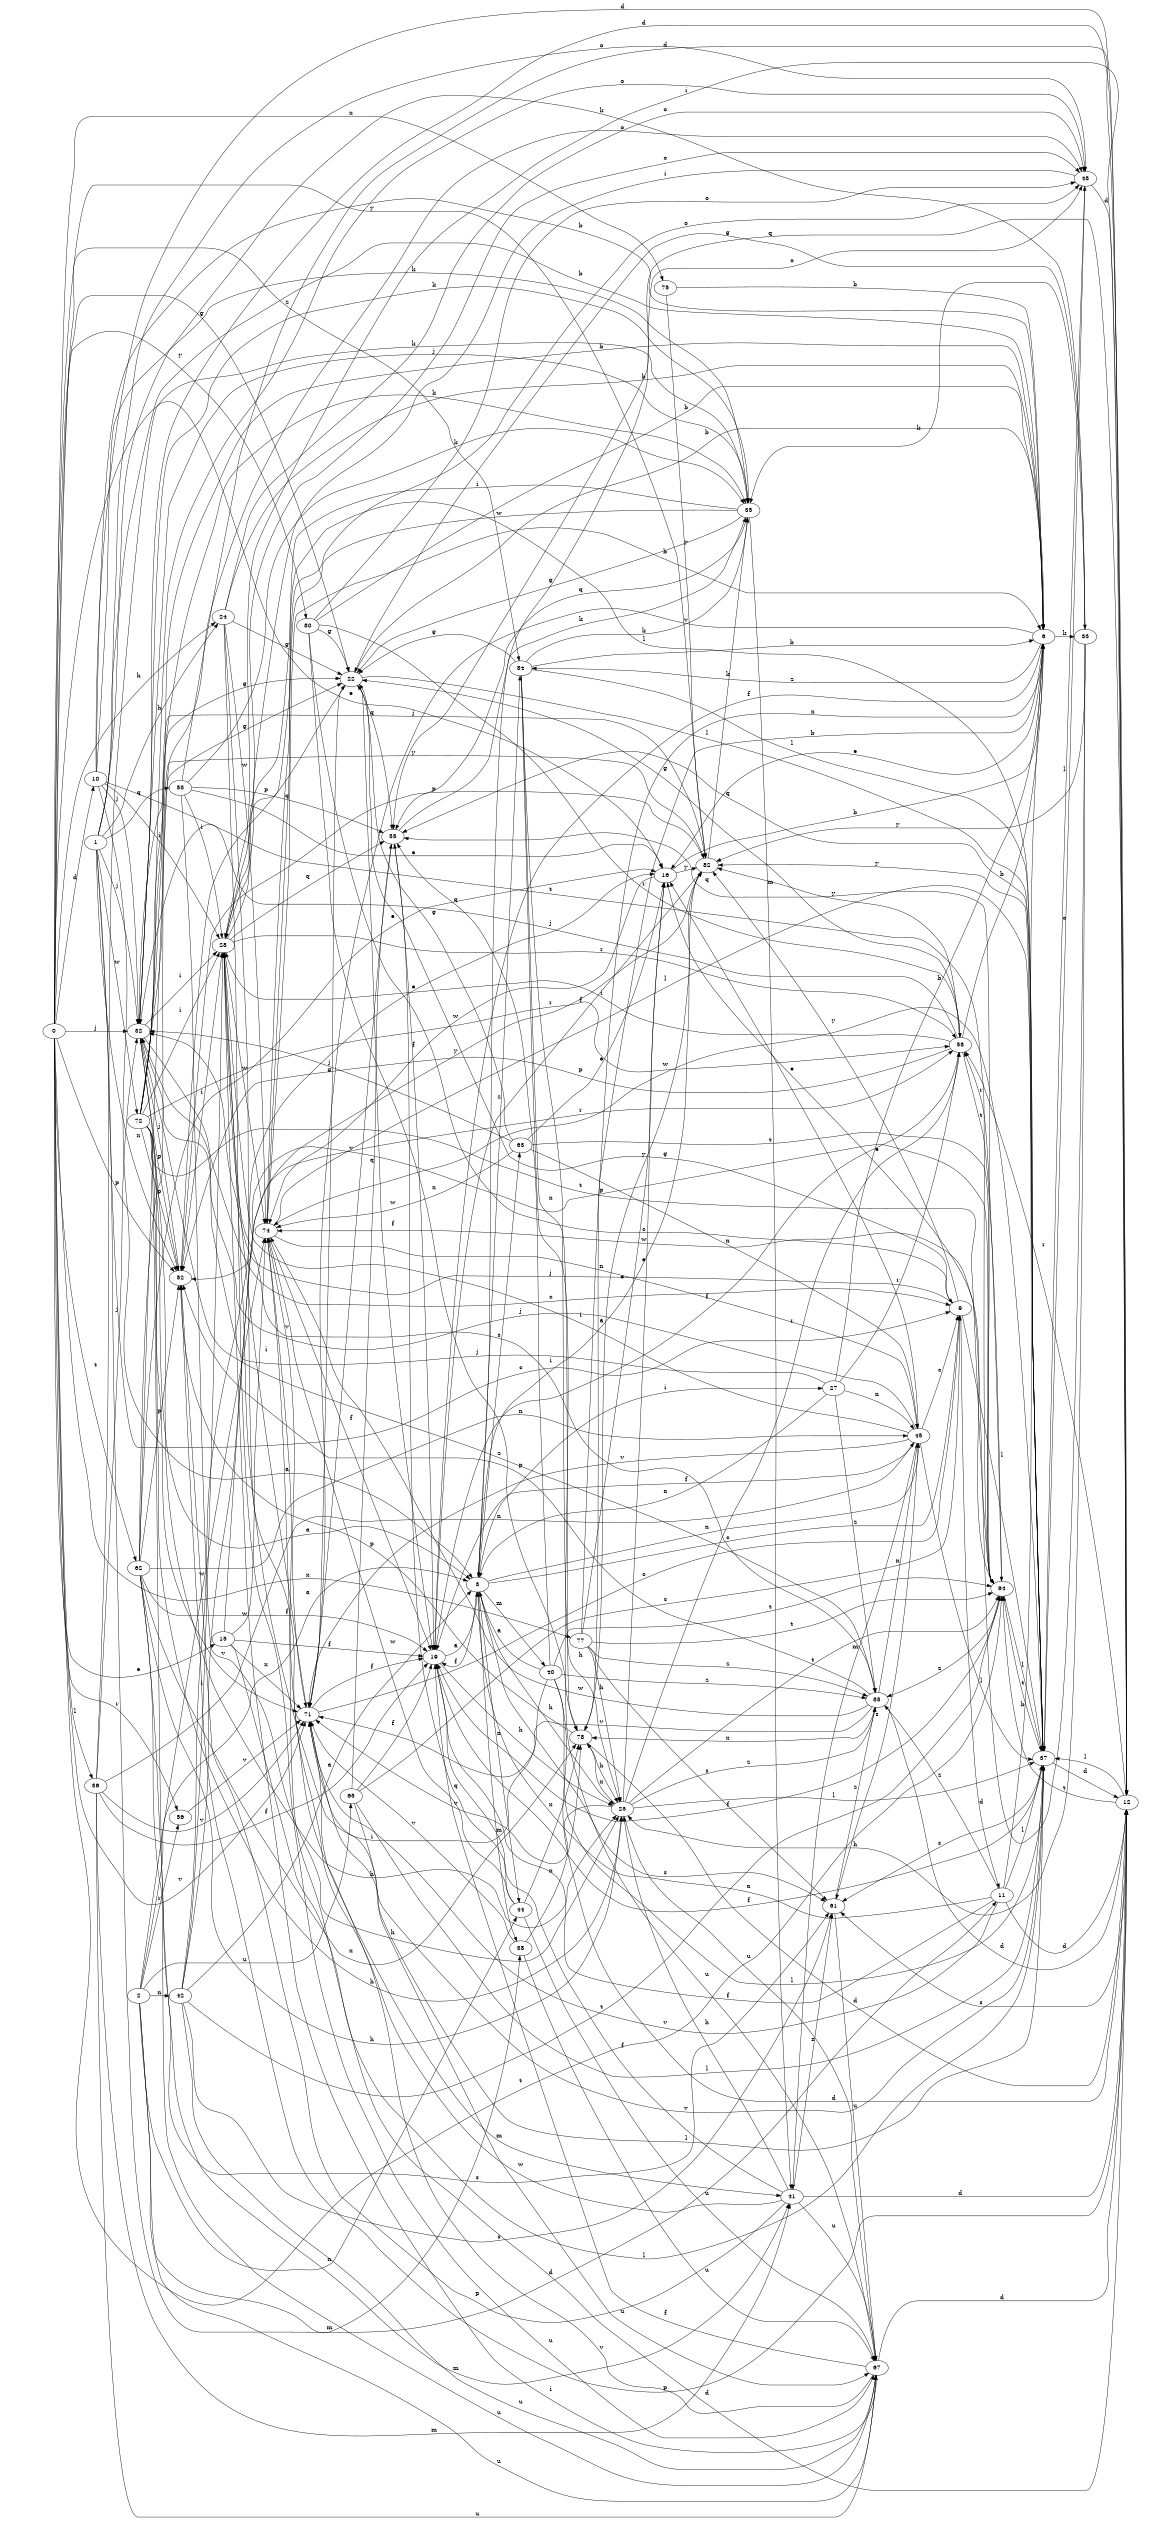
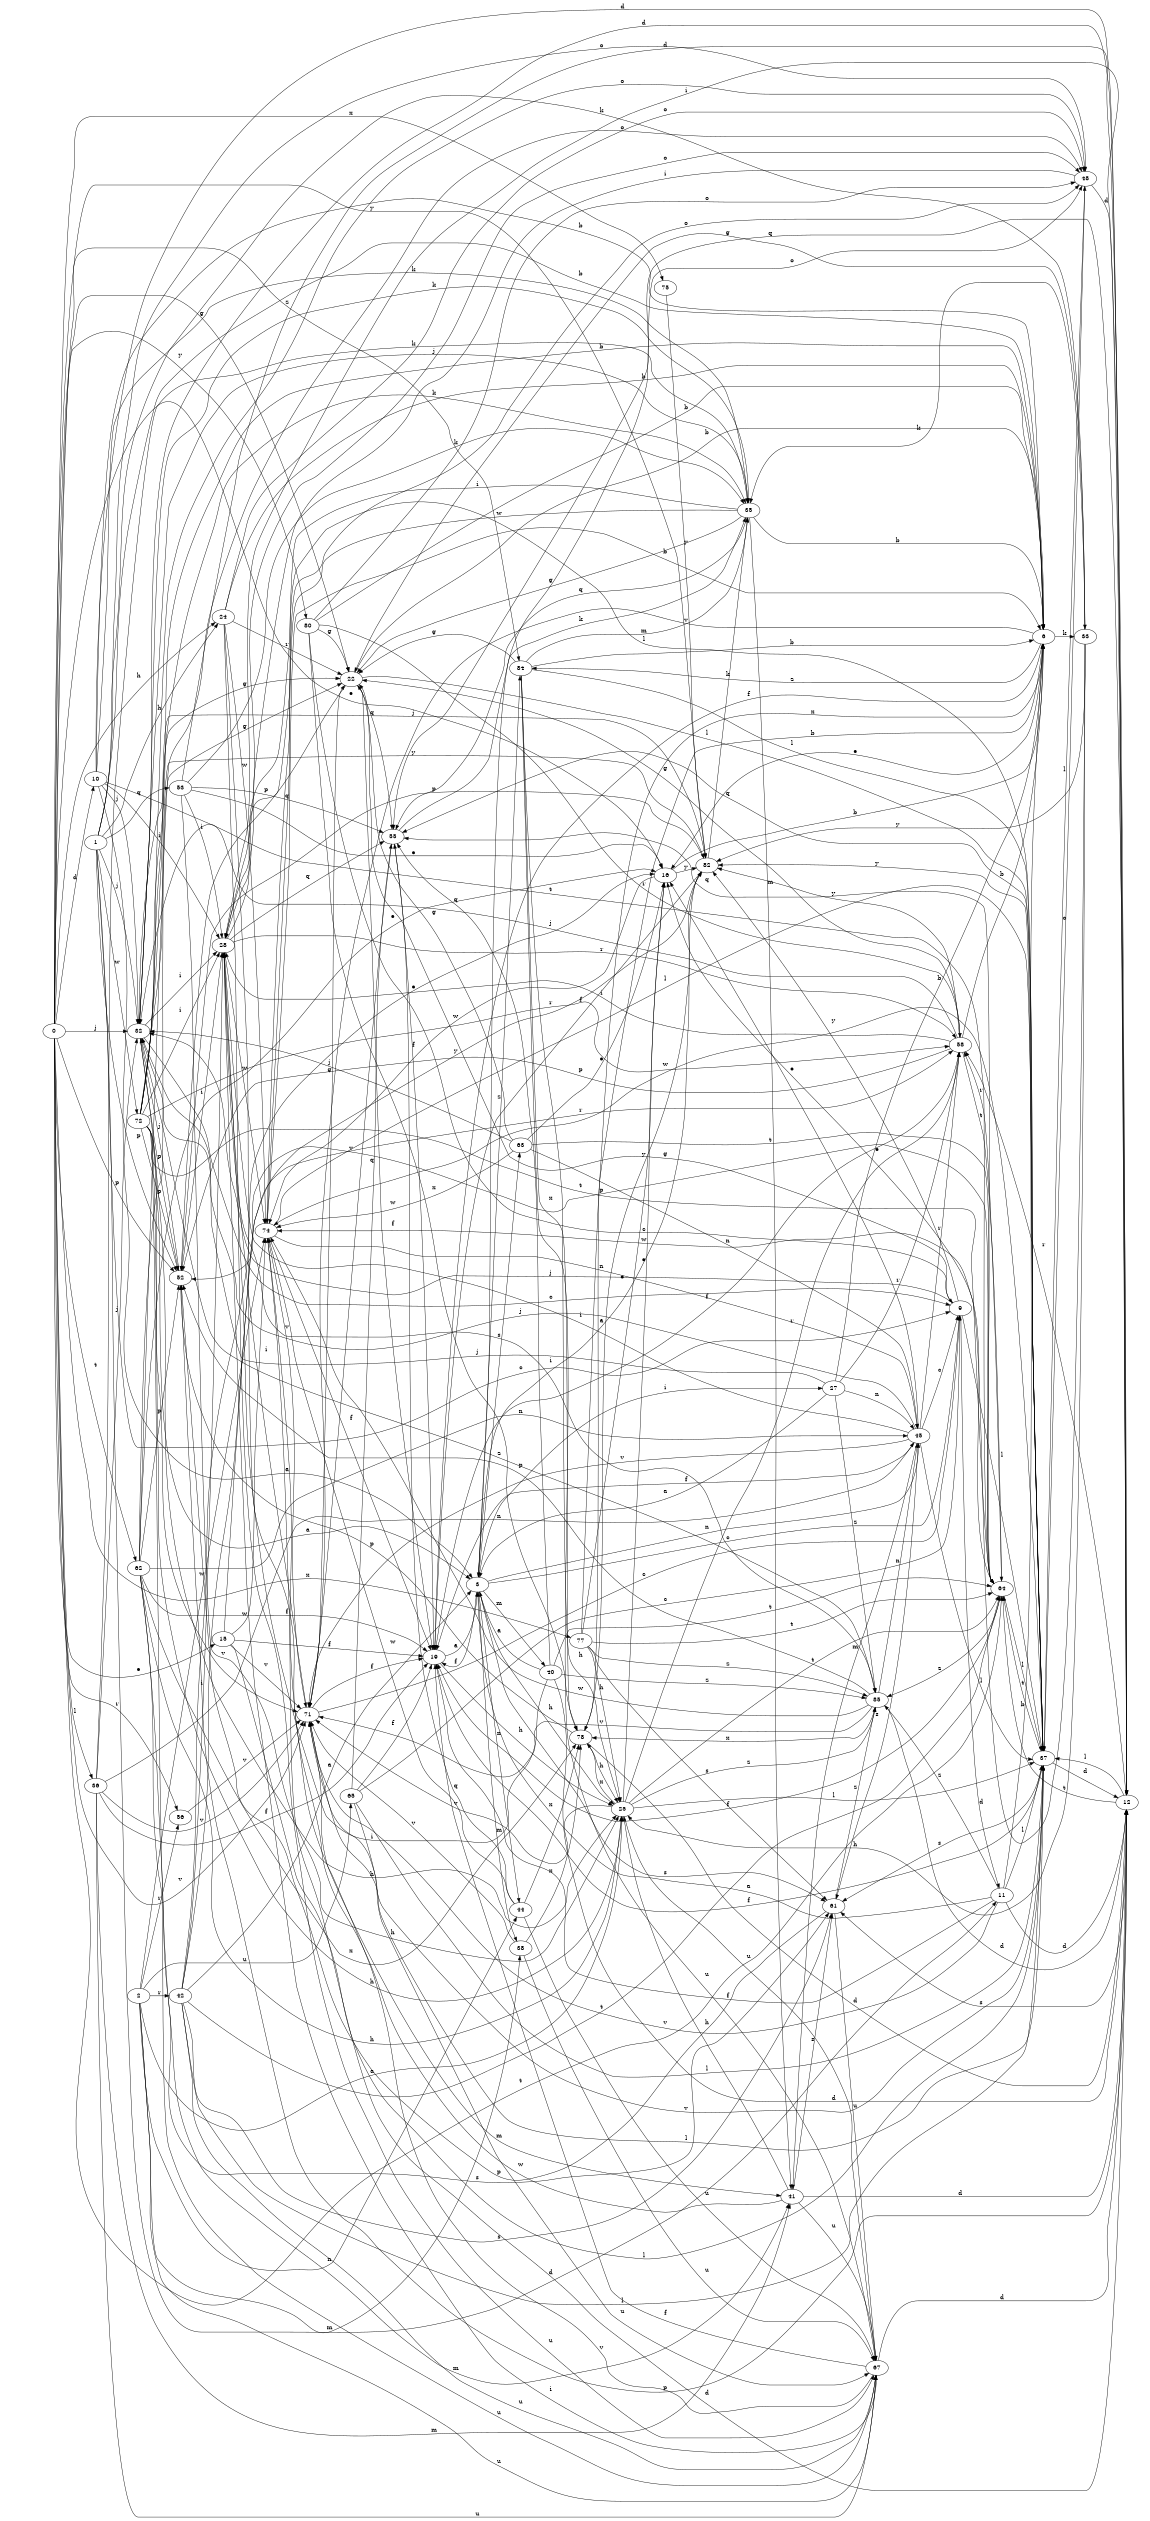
(1010, 302) -> (923, 544)
(644, 631) -> (644, 631)
(287, 644) -> (287, 644)
(139, 1136) -> (139, 1136)
none -> (941, 1233)
(266, 1665) -> (266, 1665)
(244, 1718) -> (399, 2070)
(565, 1977) -> none
(769, 1984) -> (688, 2301)
(160, 1993) -> (160, 1993)
(286, 2001) -> (324, 1973)
